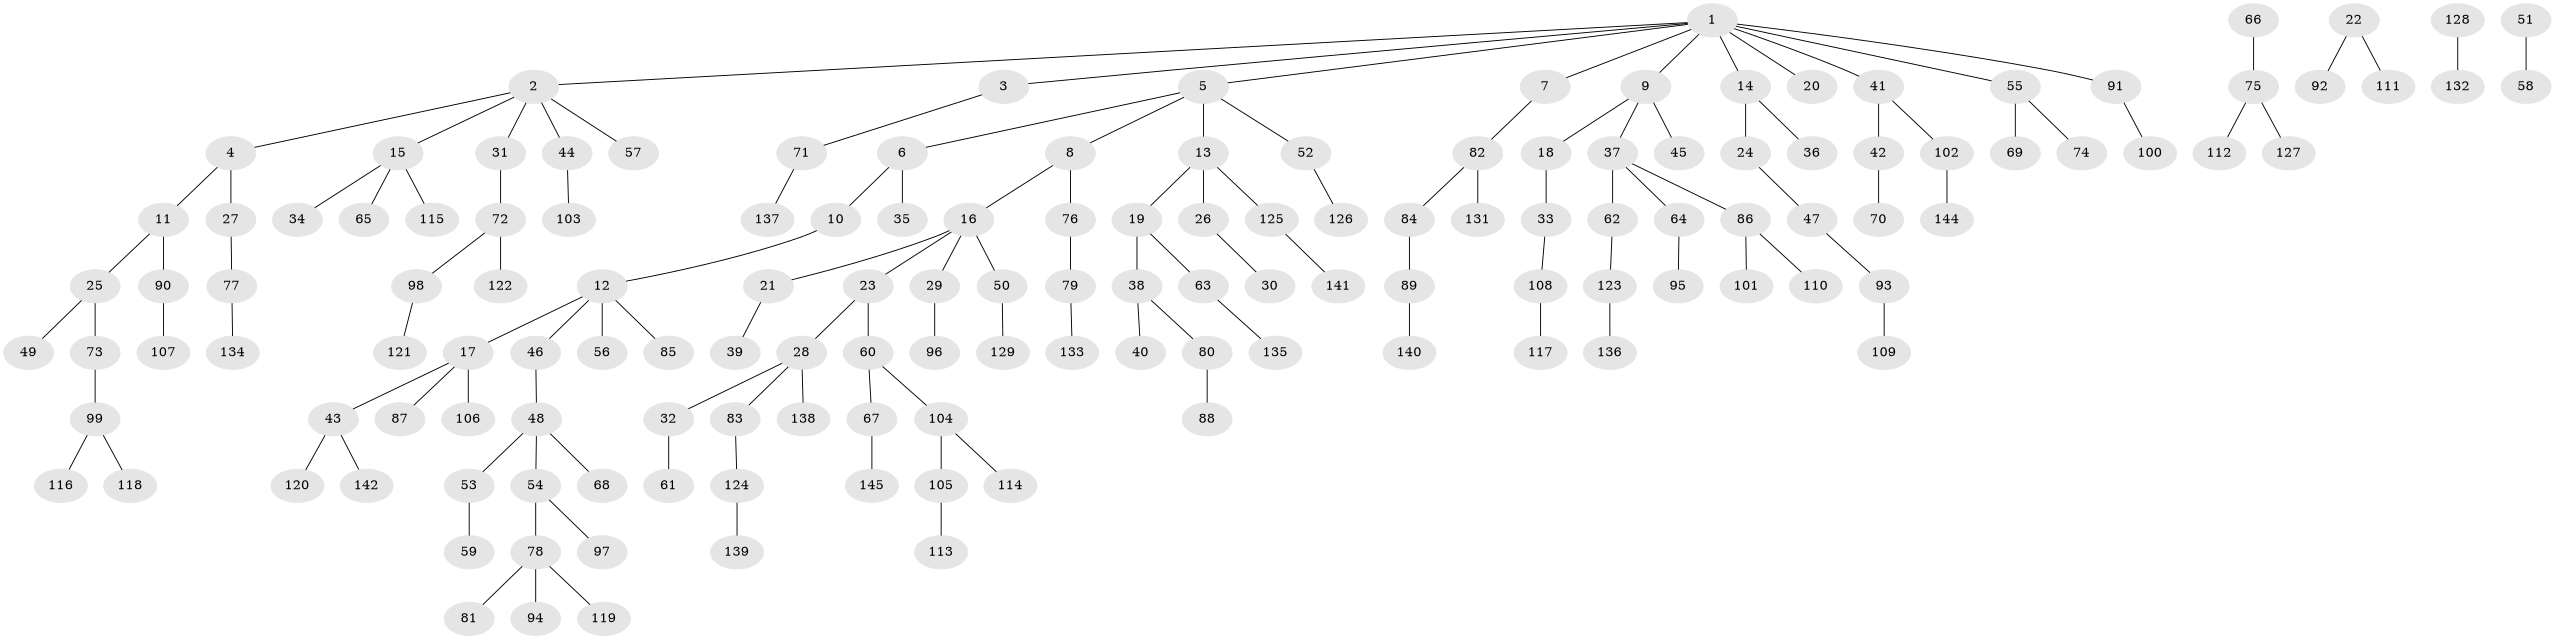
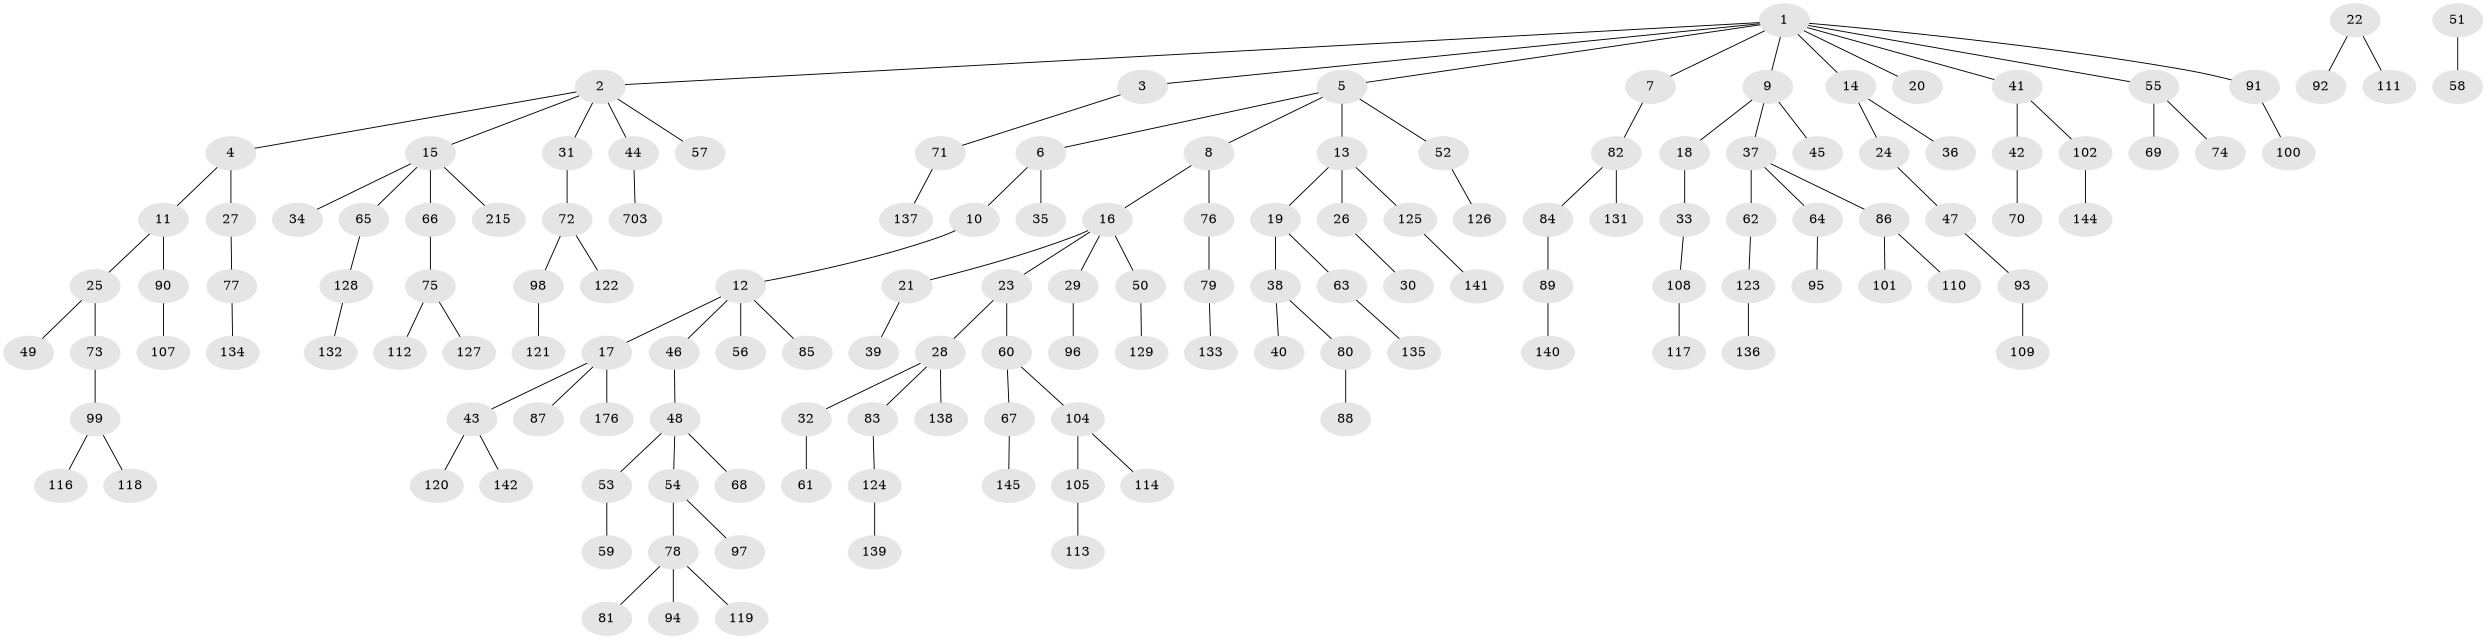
none -> (430, 187)
(432, 220) -> (499, 220)
(569, 220) -> (635, 220)
none -> (355, 253)
(468, 419) -> (607, 419)
